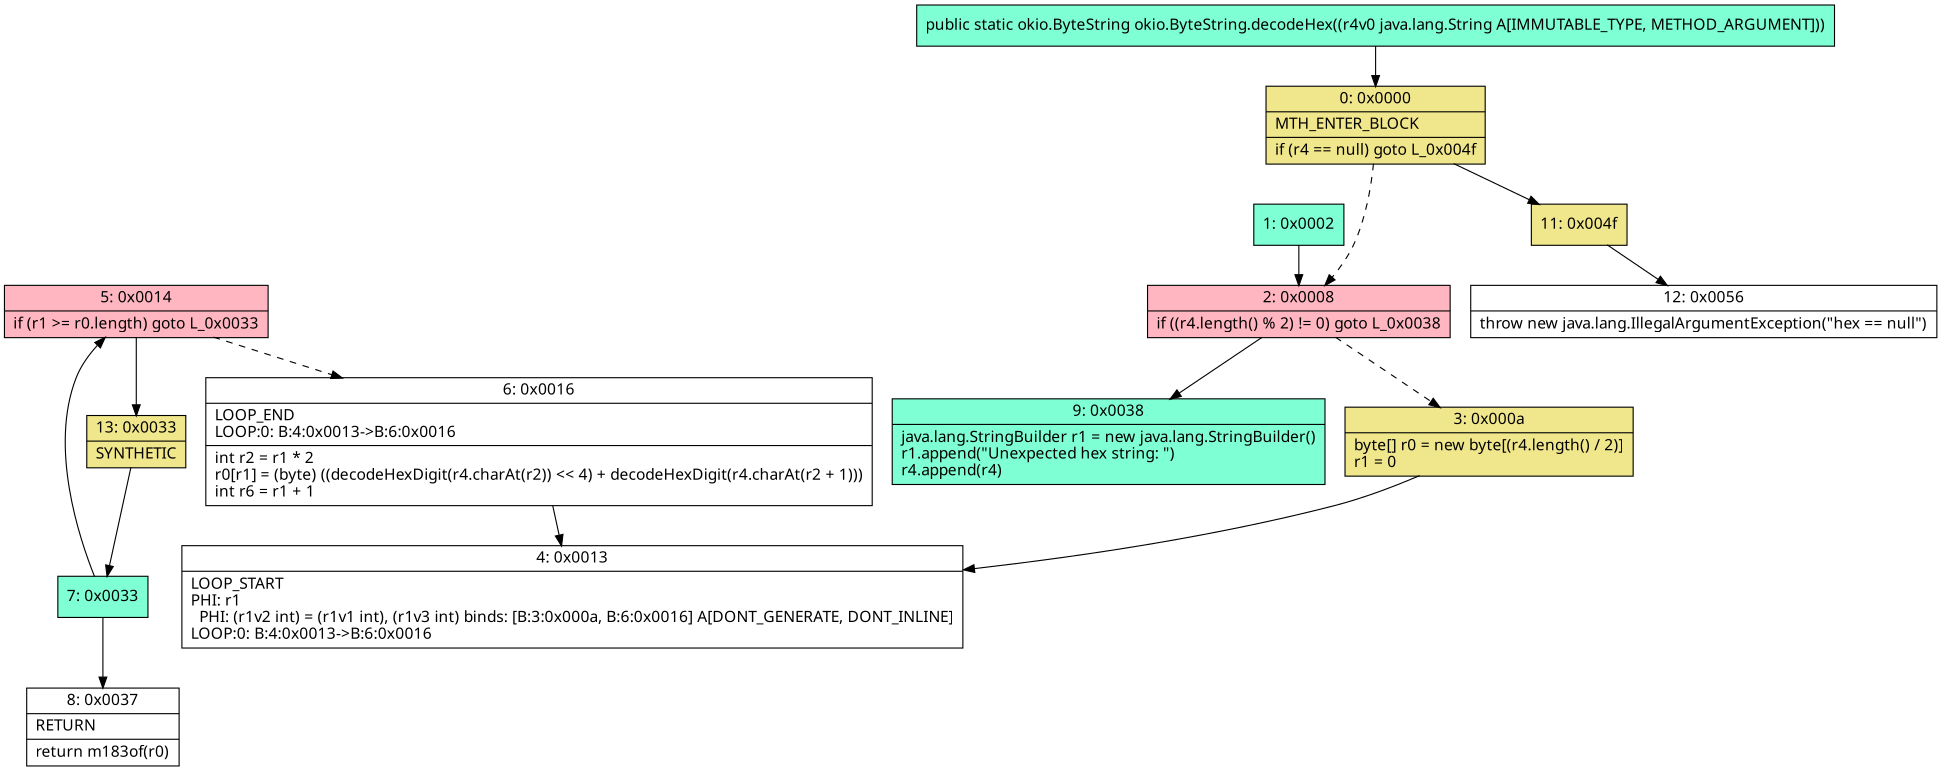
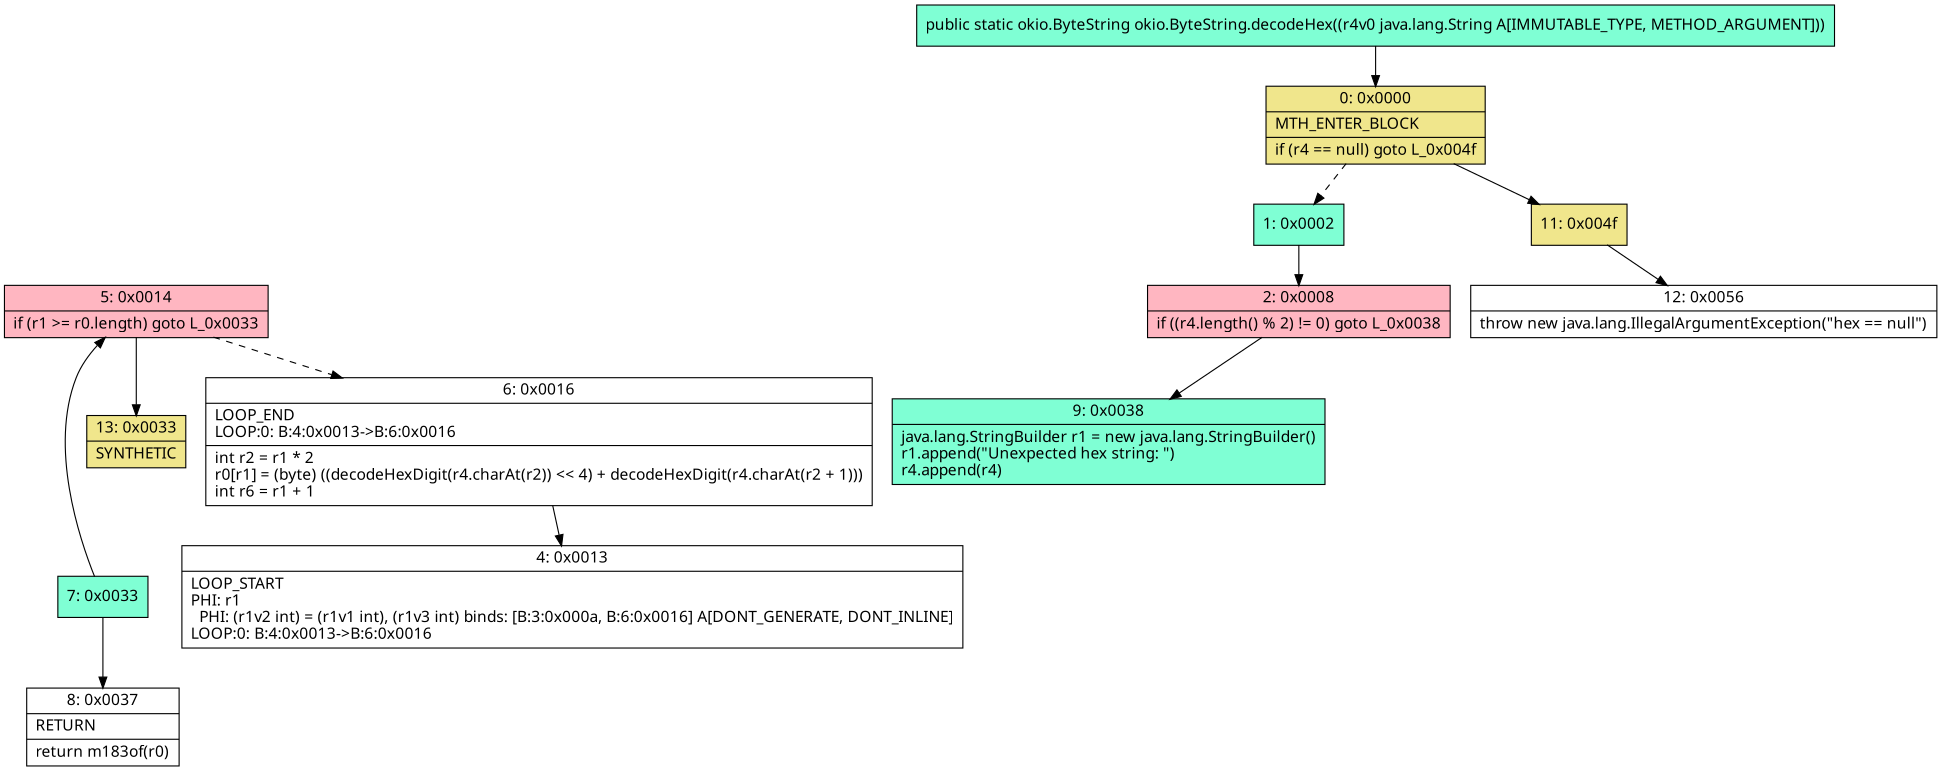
(1362, 224) -> (1334, 180)
(1489, 442) -> none
(120, 516) -> none
